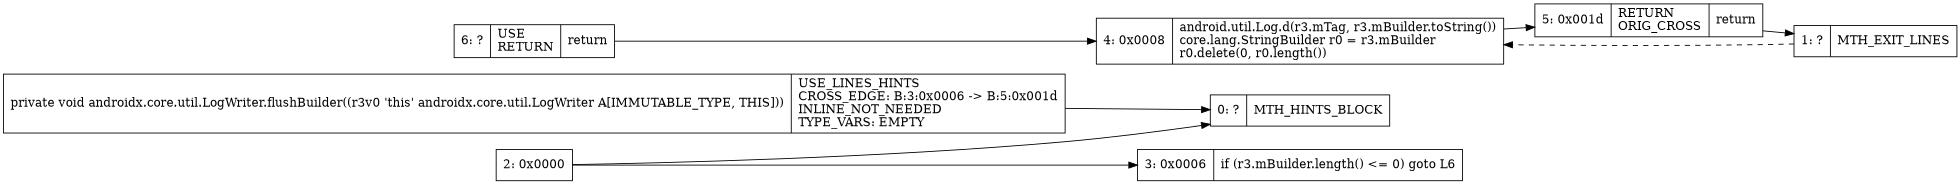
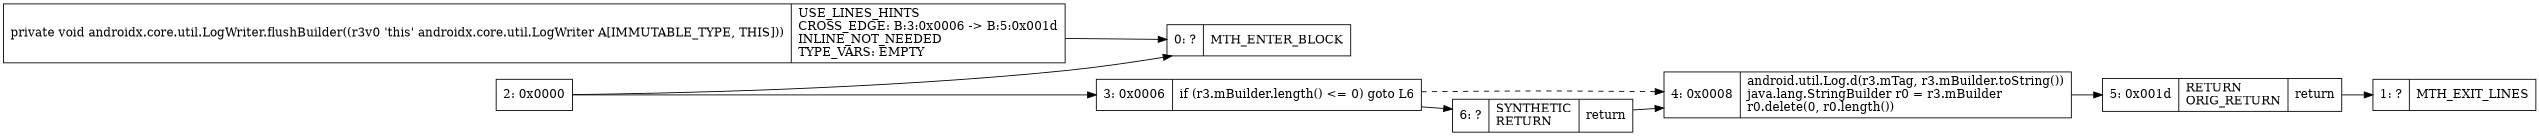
(1660, 26) -> (2233, 101)
(512, 34) -> (1534, 109)
(1308, 41) -> (1875, 94)
(1653, 45) -> (1538, 91)
none -> (1432, 108)
(1318, 110) -> (1277, 40)
